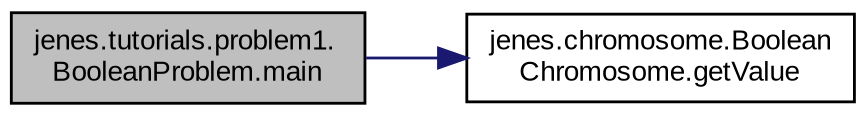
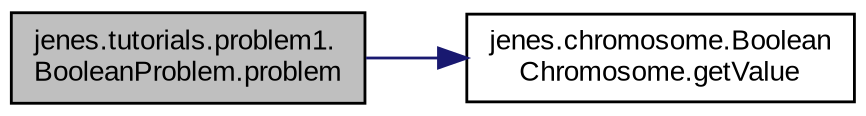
(188, 58) -> (188, 58)
